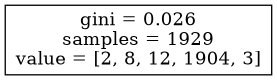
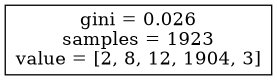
(138, 40) -> (138, 40)
